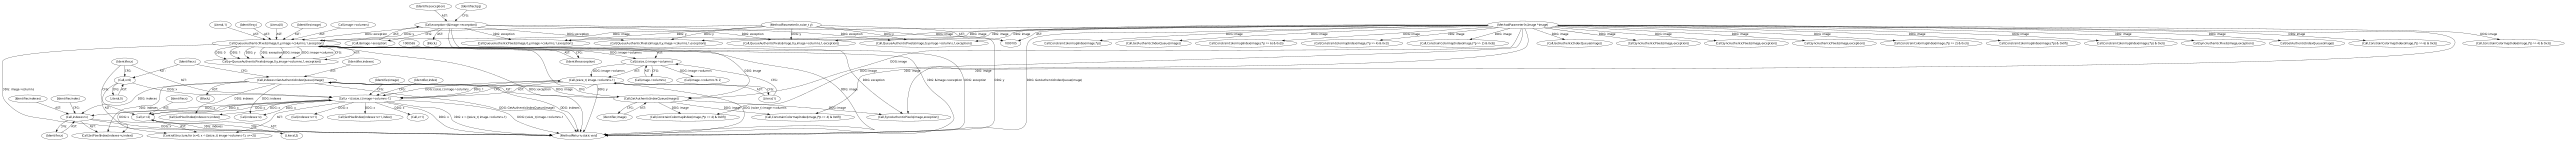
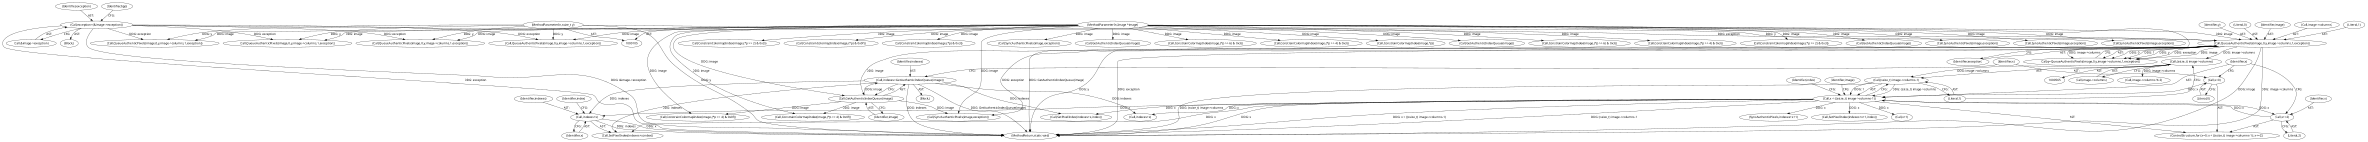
(539, 48) -> (2098, 69)
(304, 117) -> (1774, 117)
